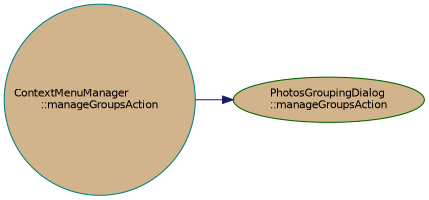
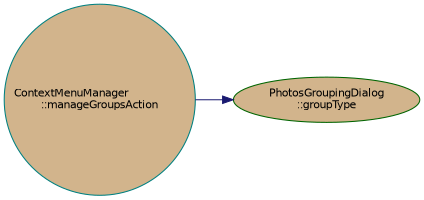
(329, 100) -> (327, 100)
